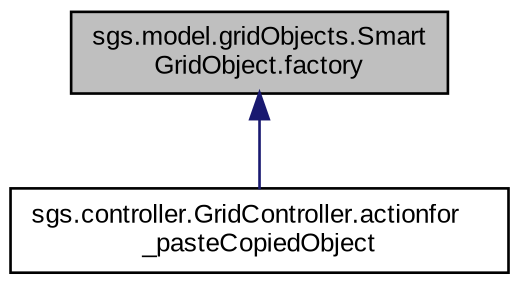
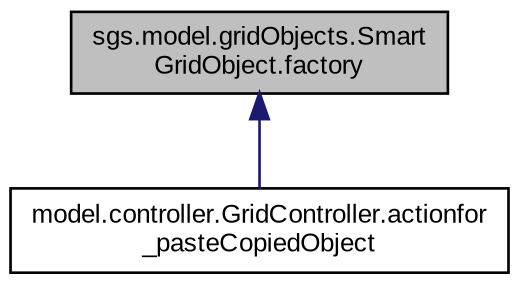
(260, 231) -> (260, 231)
